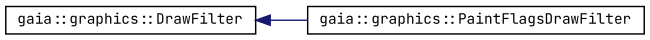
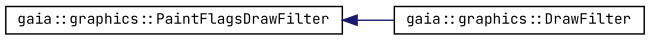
(289, 20) -> (376, 20)
